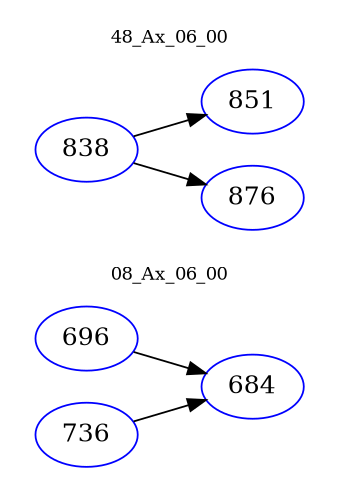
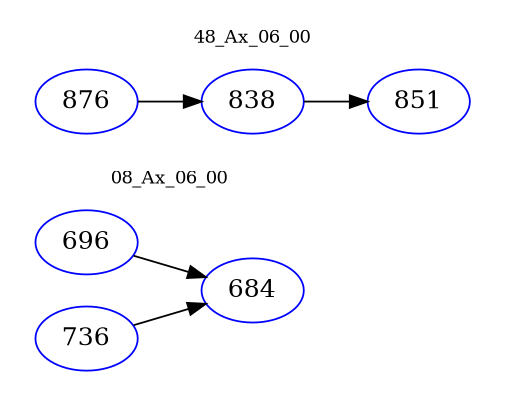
(161, 171) -> (161, 102)
